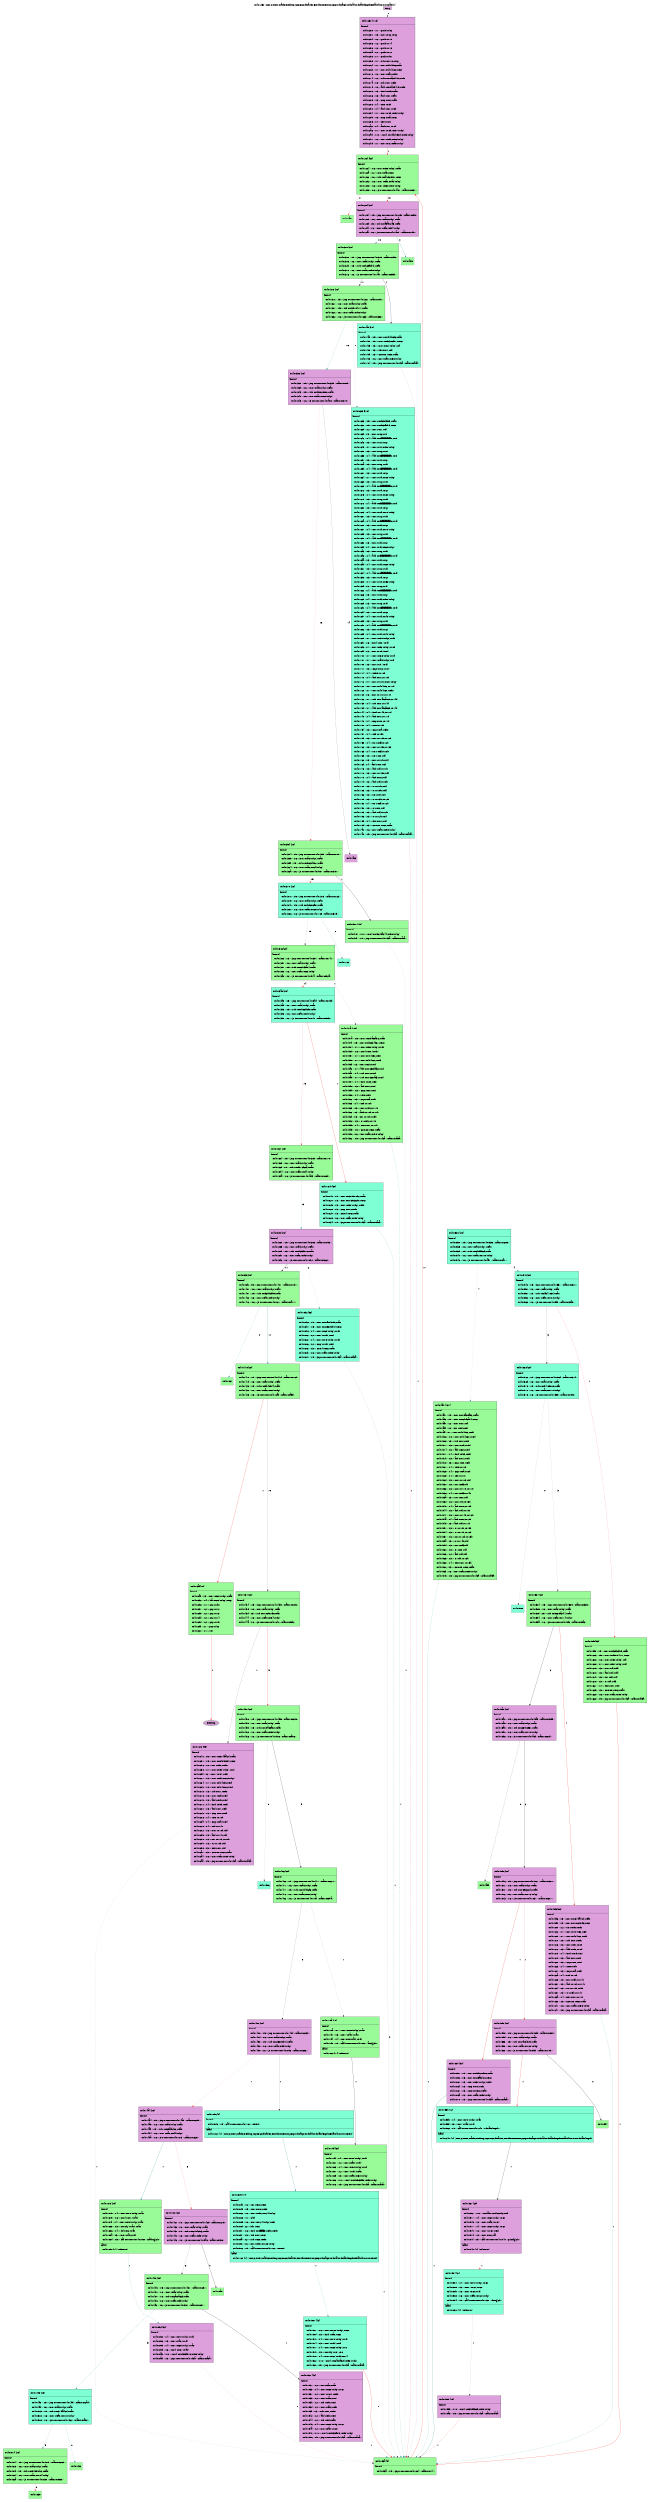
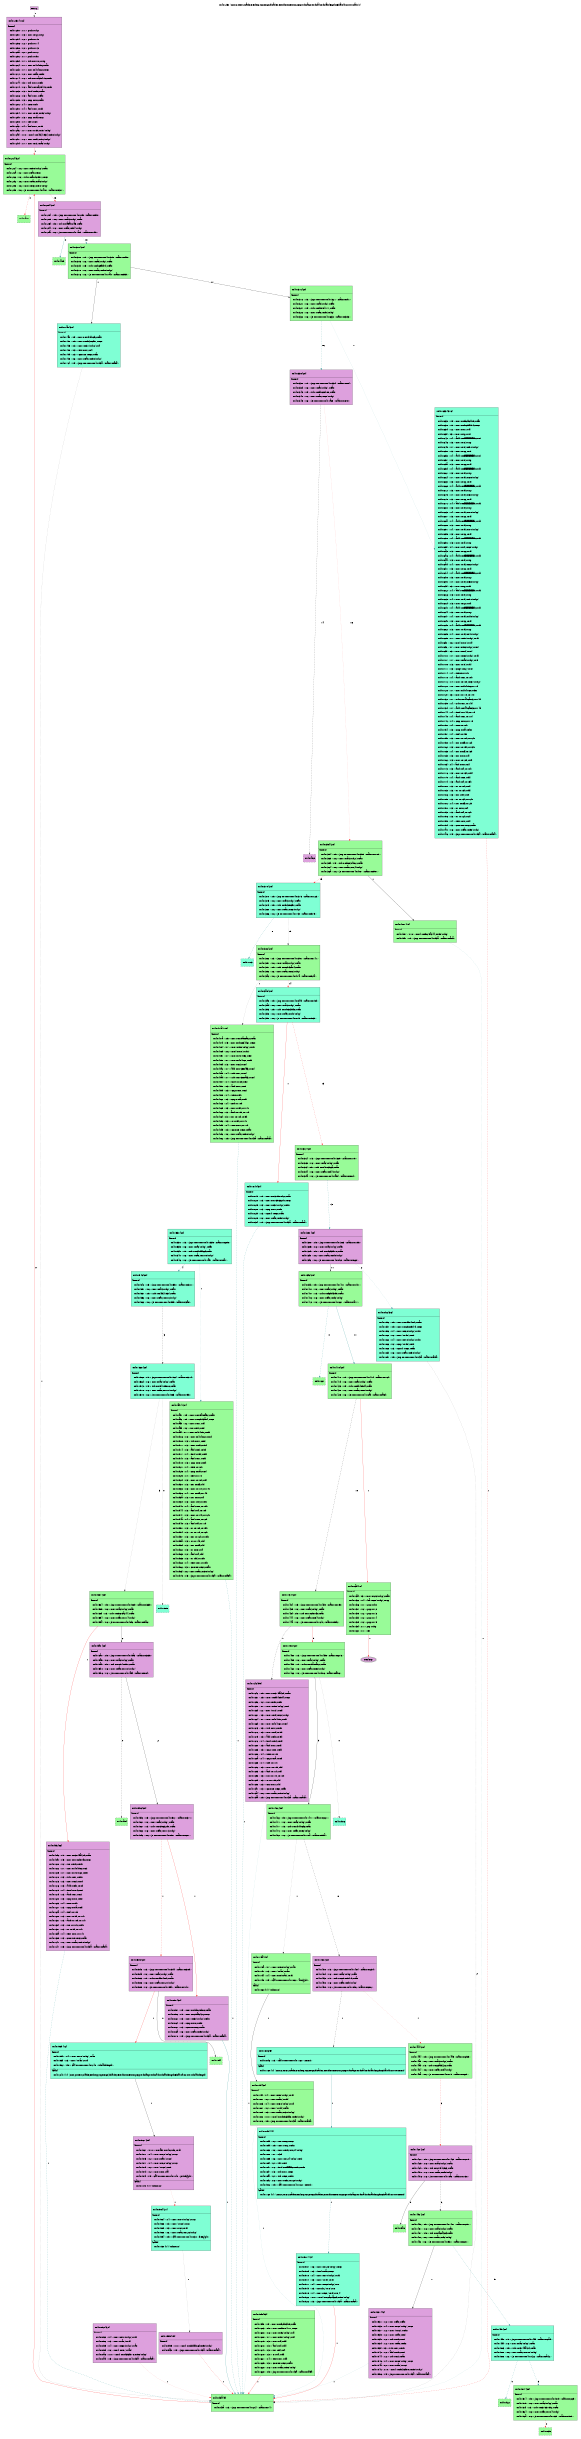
(601, 1468) -> none
(170, 2124) -> (440, 2061)
(130, 2227) -> none
